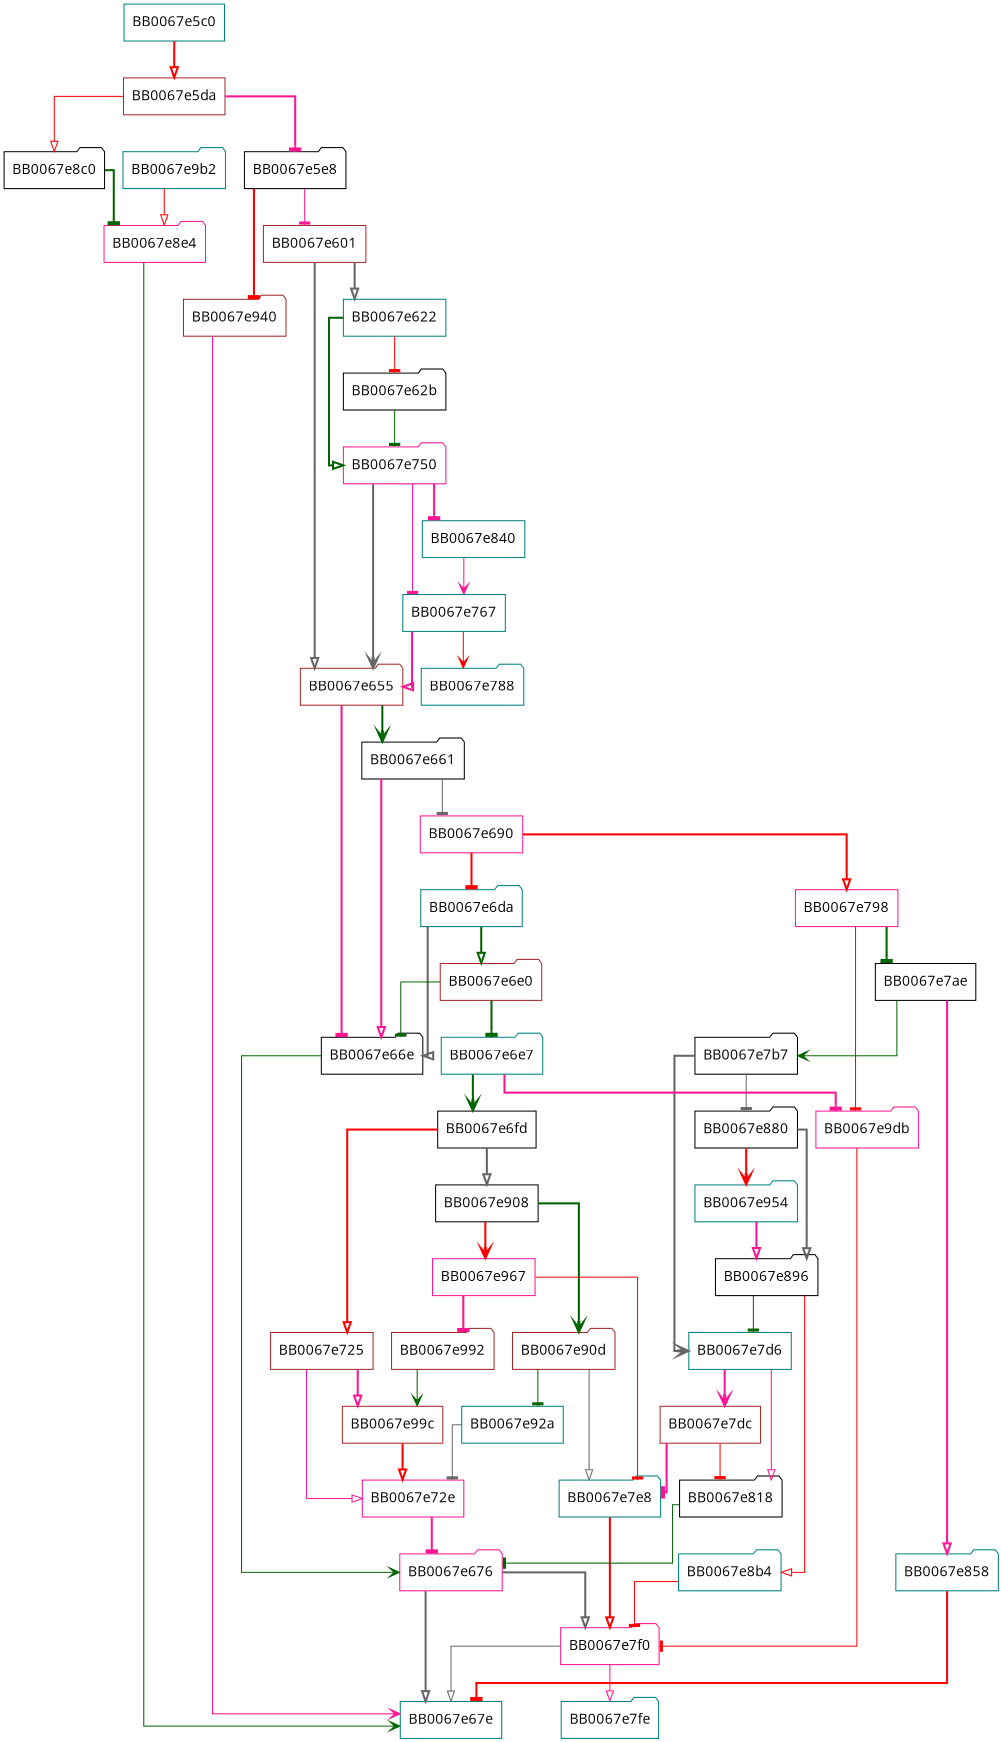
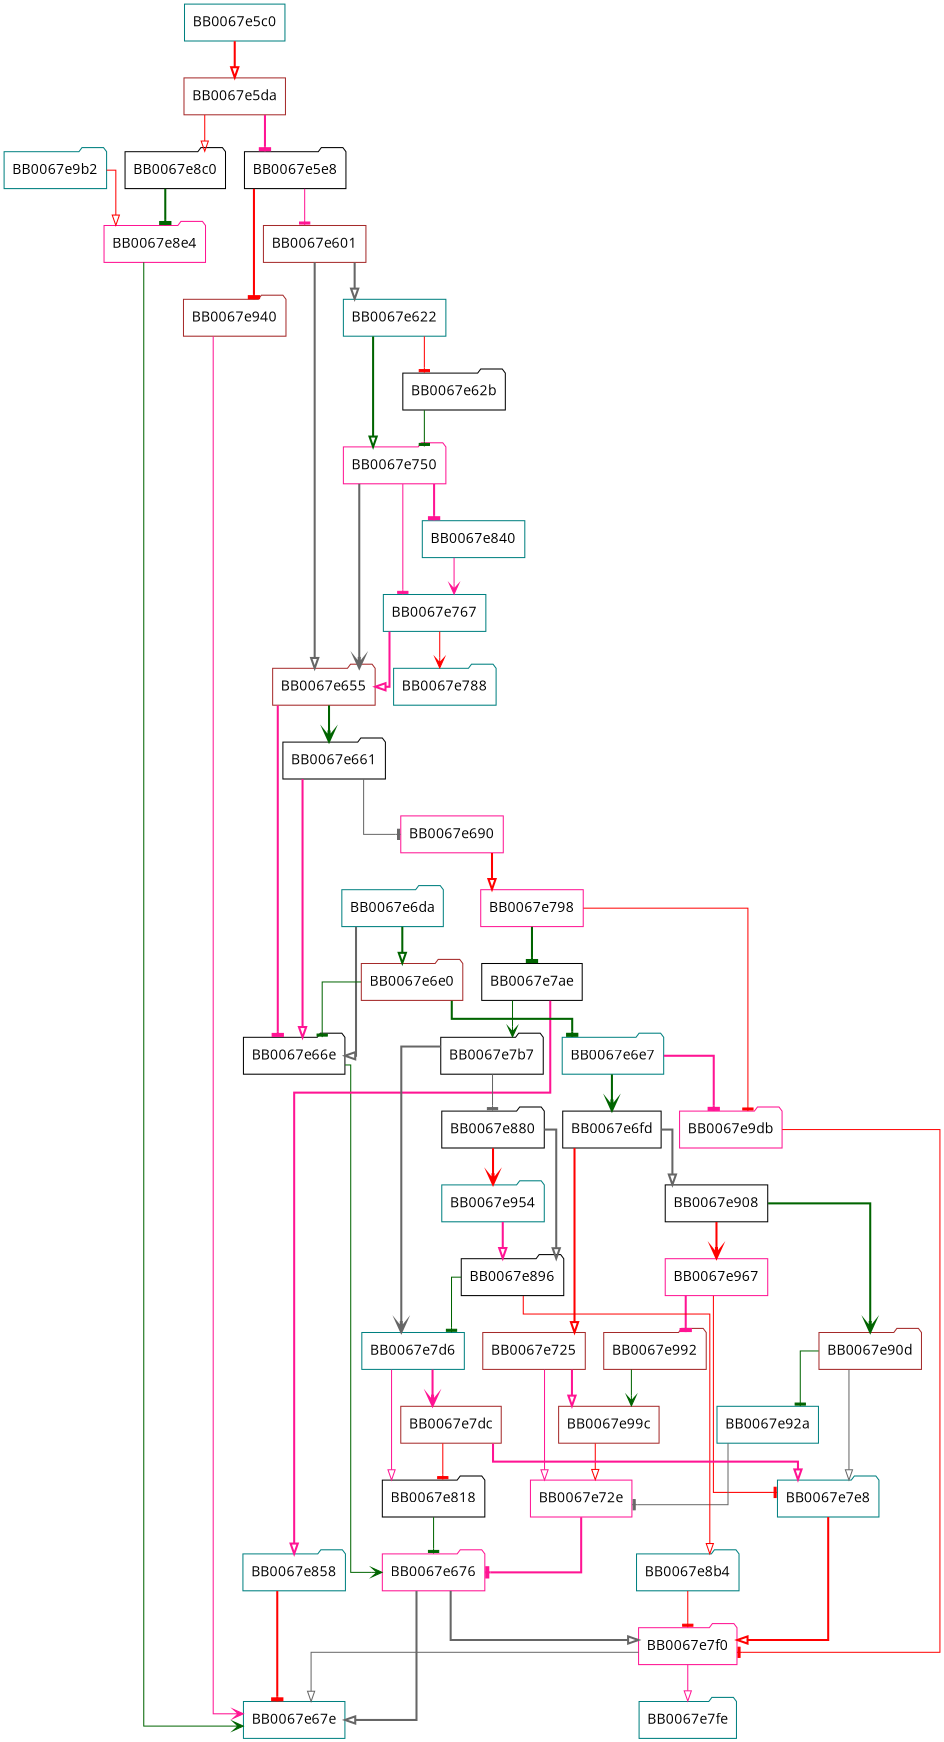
(471, 869) -> none
(403, 1456) -> (595, 1455)
(667, 1468) -> (640, 1462)
